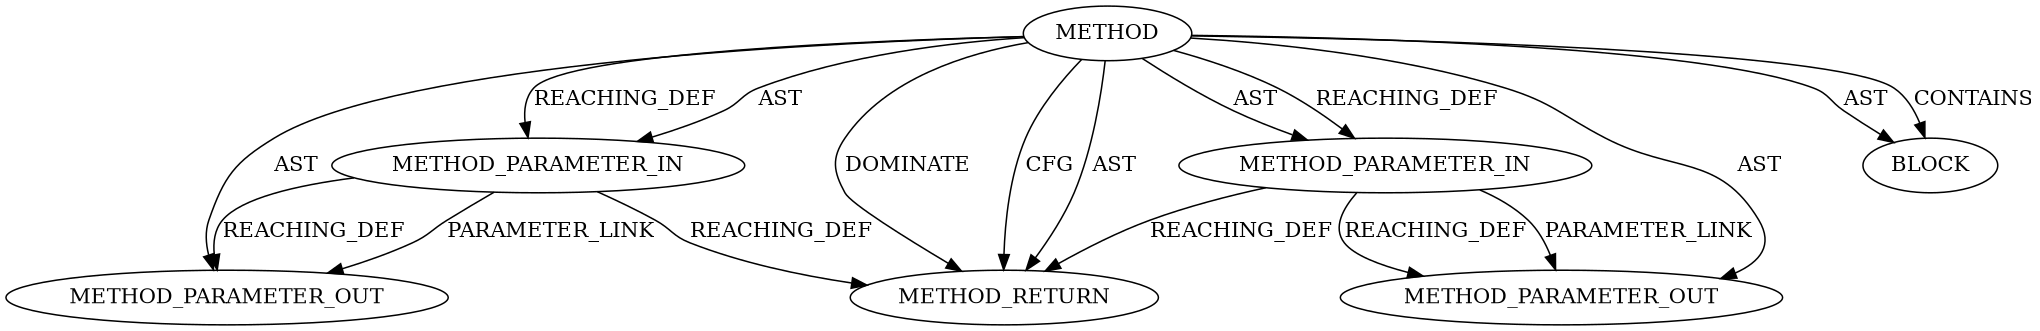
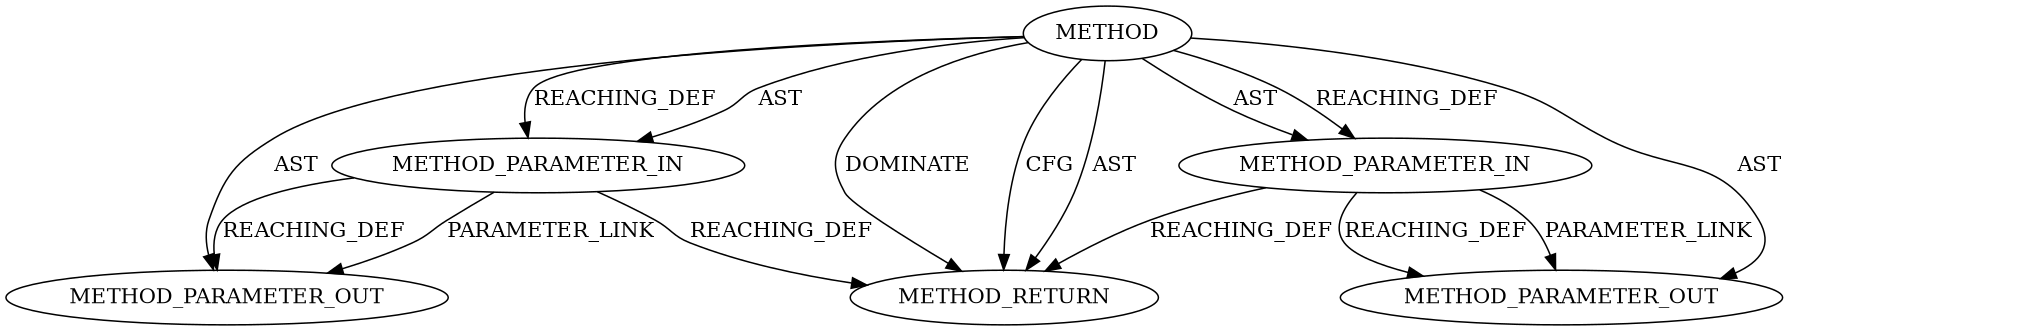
(1930, 165) -> none
